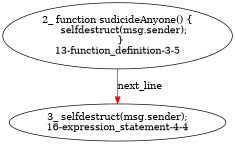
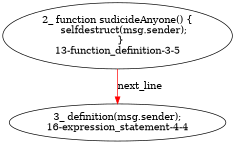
(118, 122) -> (118, 122)
